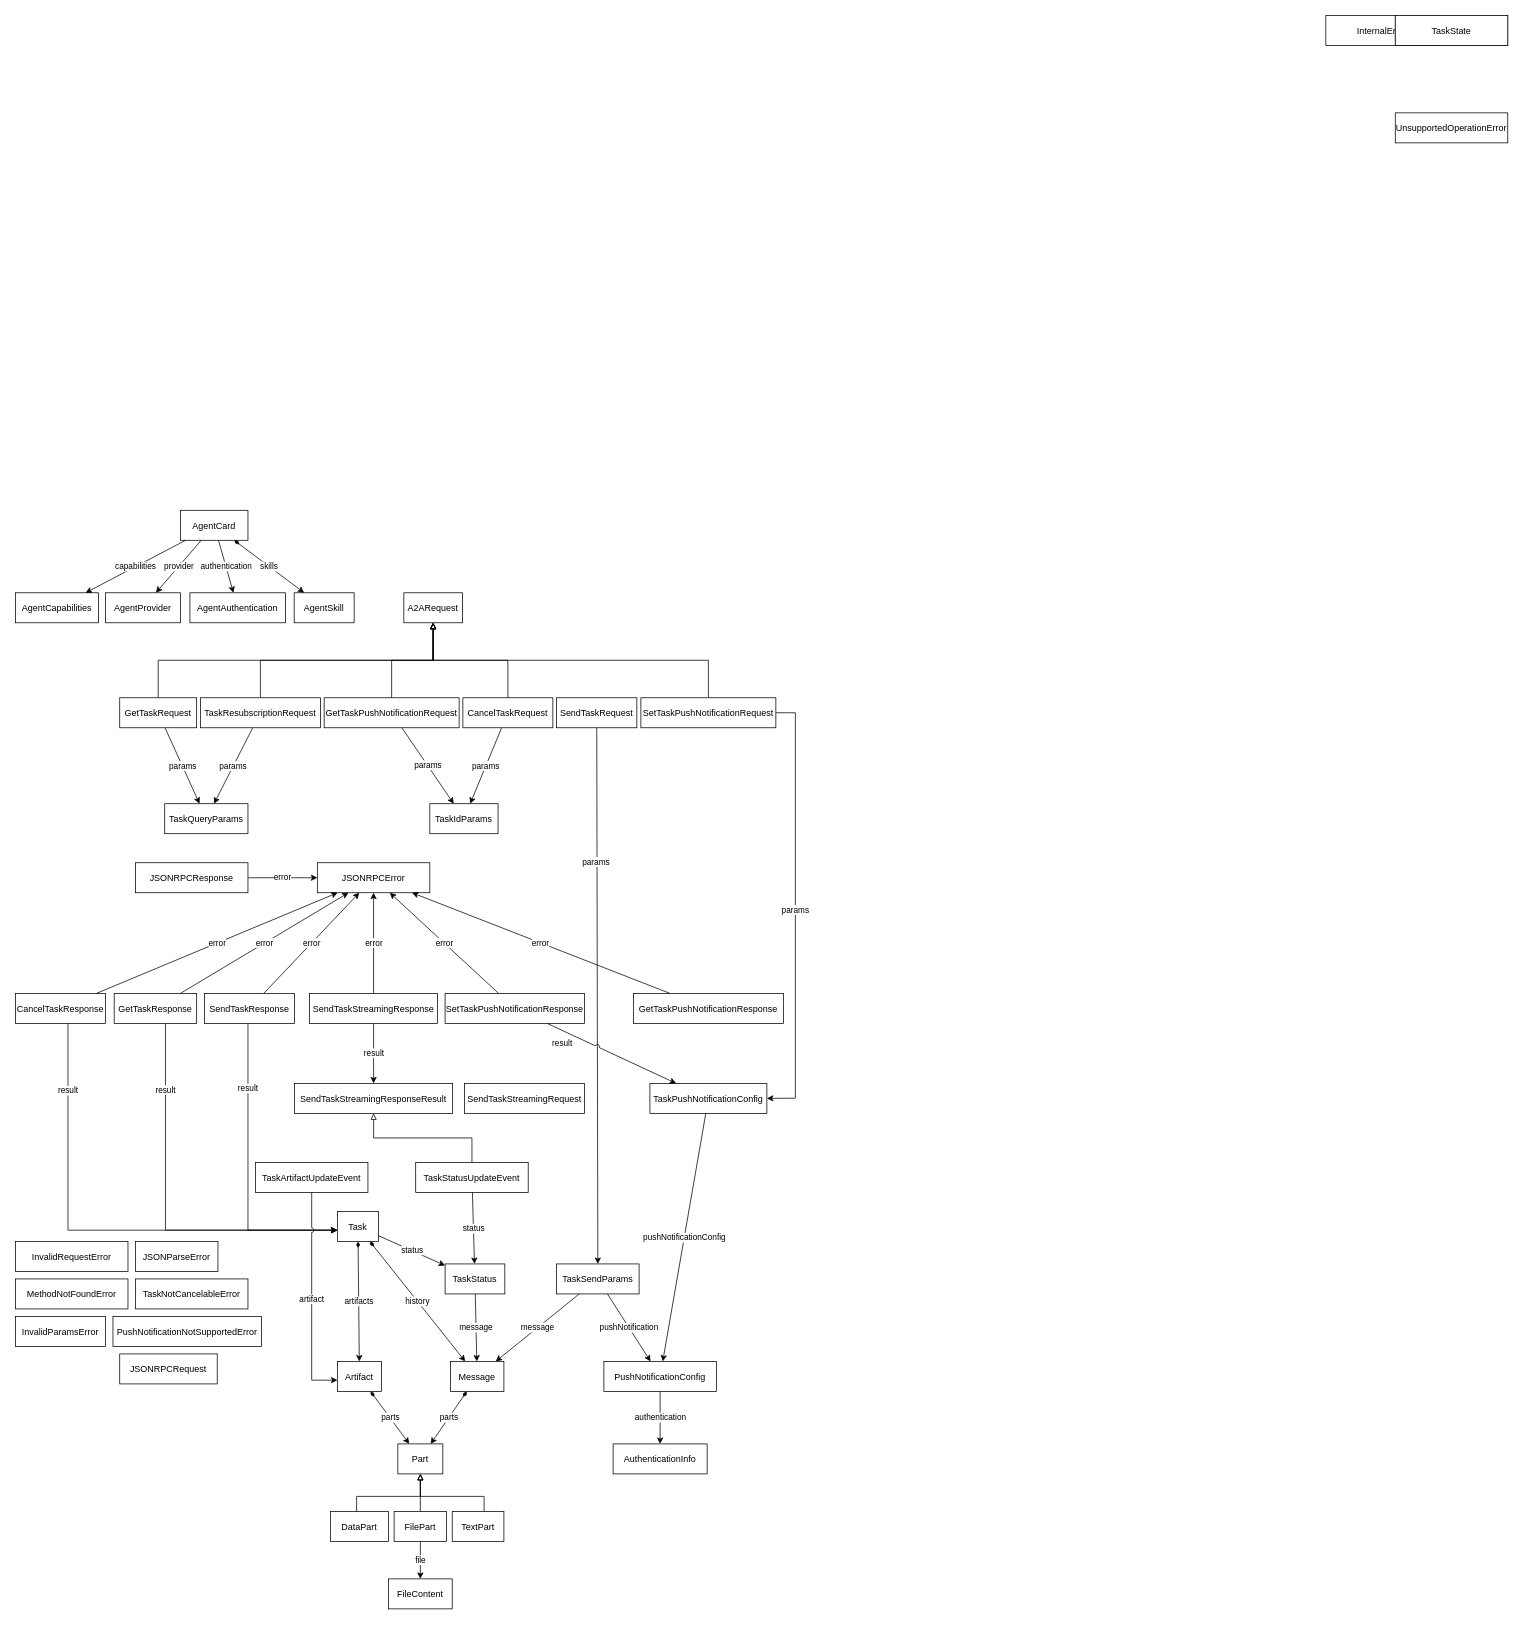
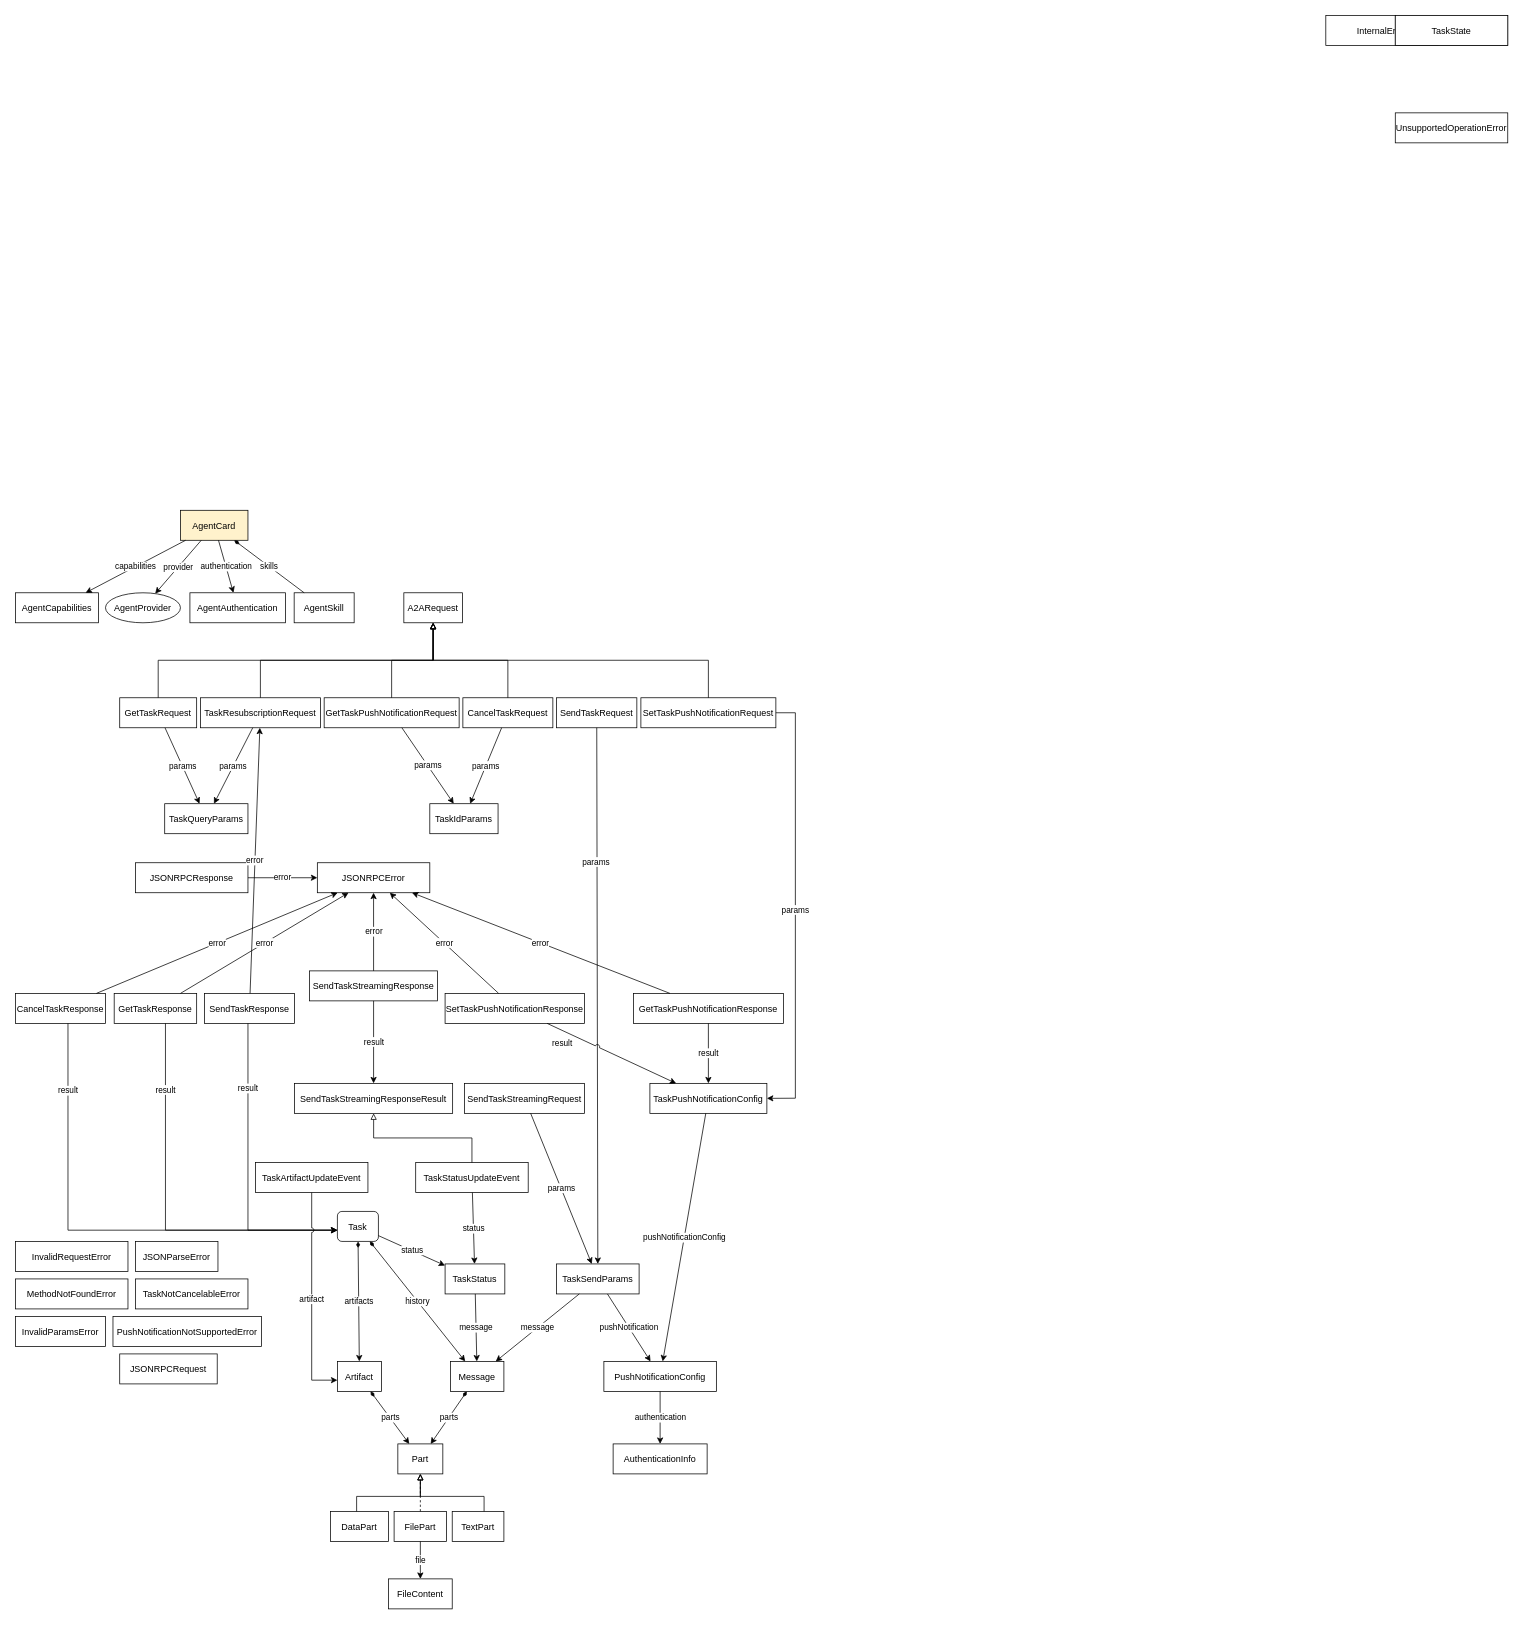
(214, 525) -> (214, 525)
(299, 589) -> (300, 590)
(143, 608) -> (143, 608)
(310, 945) -> (255, 862)
(374, 1009) -> (374, 986)
none -> (708, 1051)
none -> (560, 1186)
(358, 1227) -> (358, 1227)
(420, 1505) -> (420, 1505)
